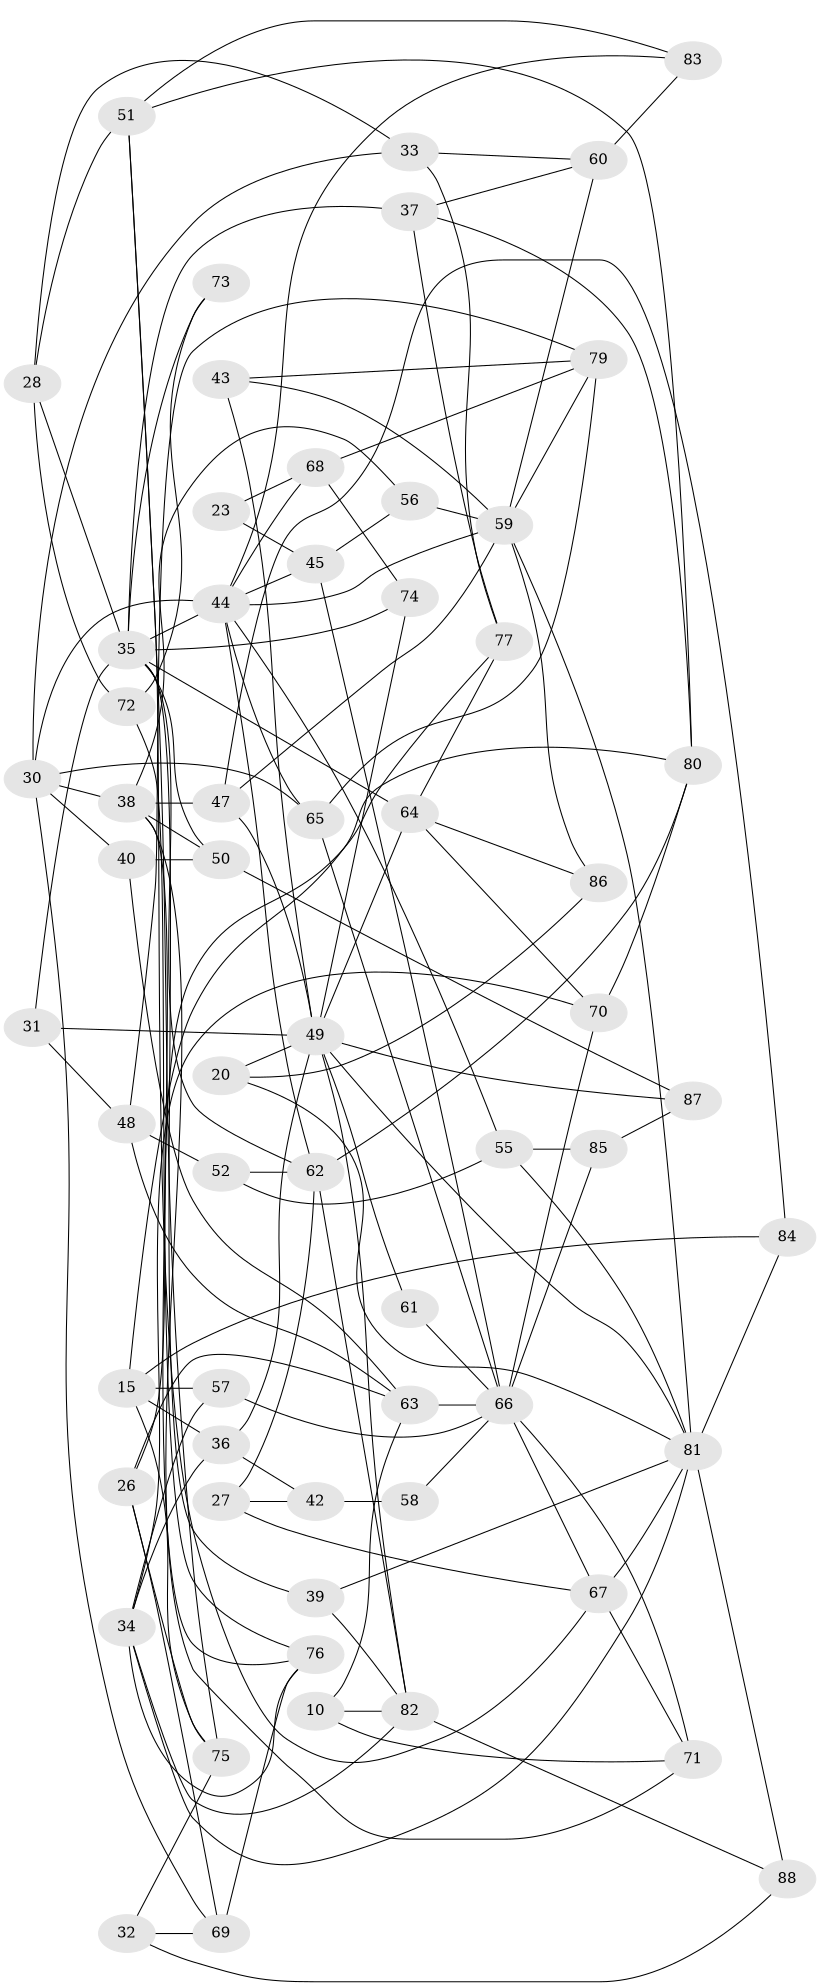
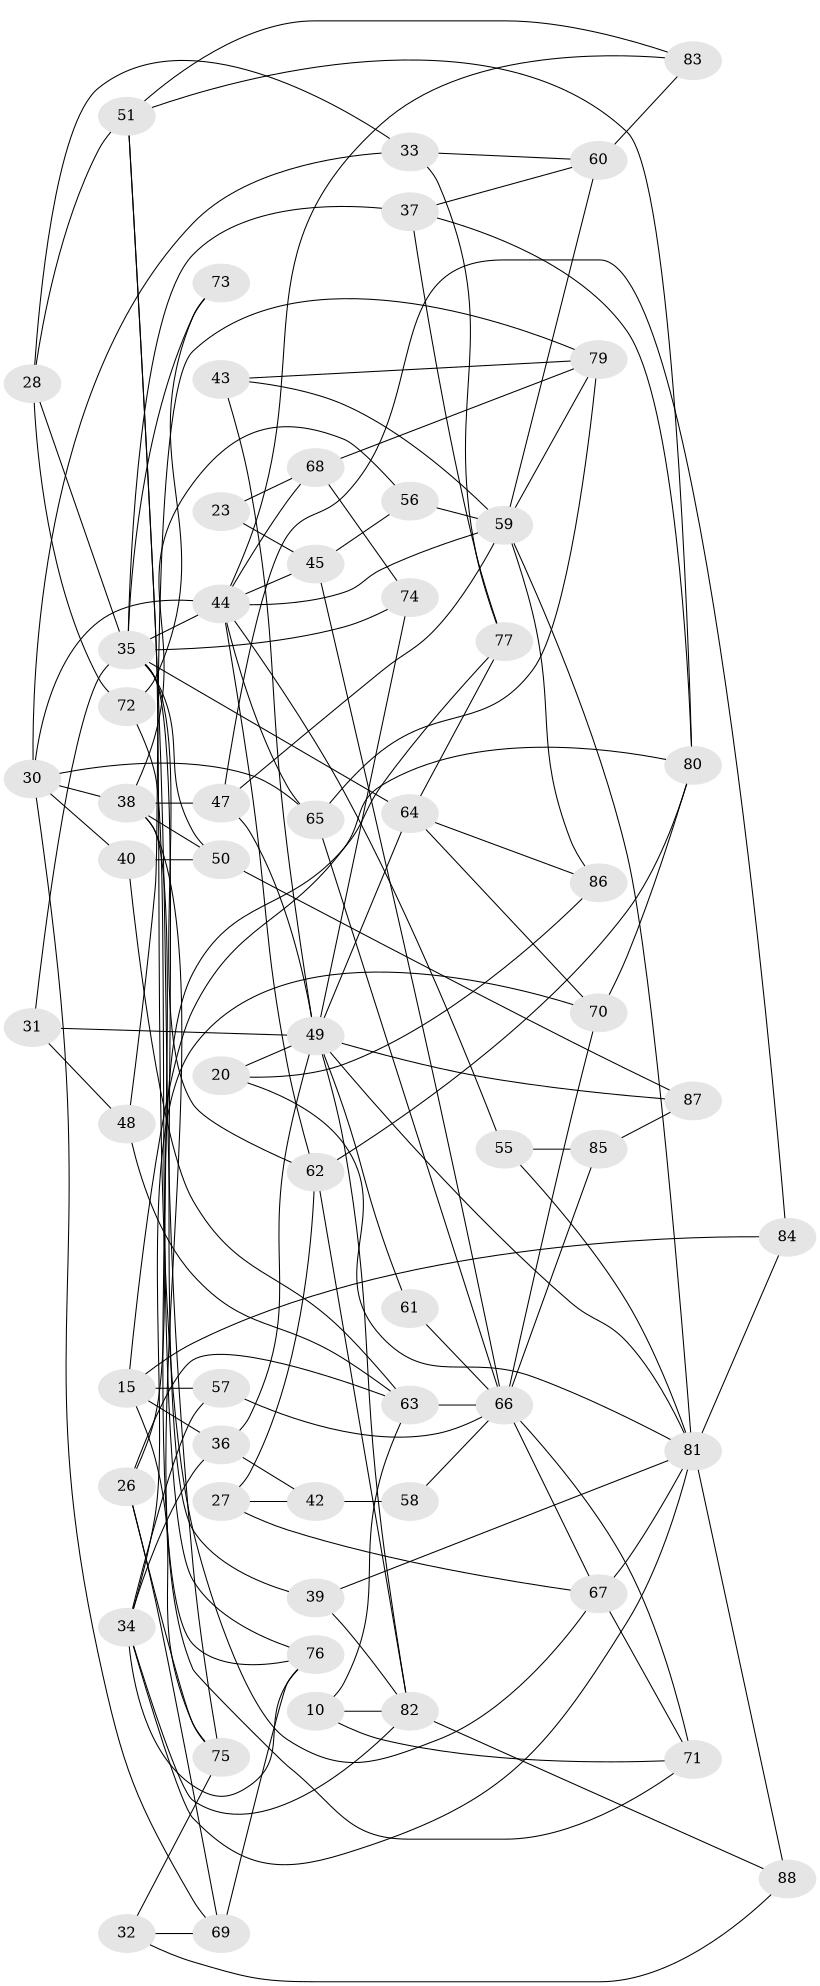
(221, 1172) -> none
